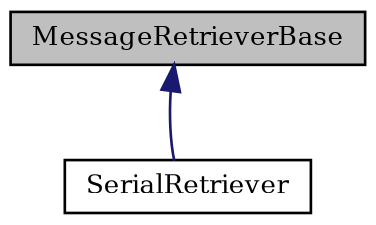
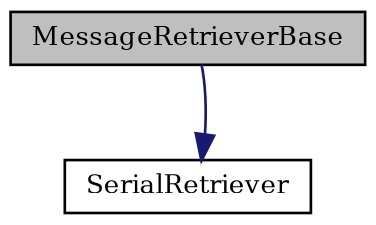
(170, 126) -> (205, 99)
